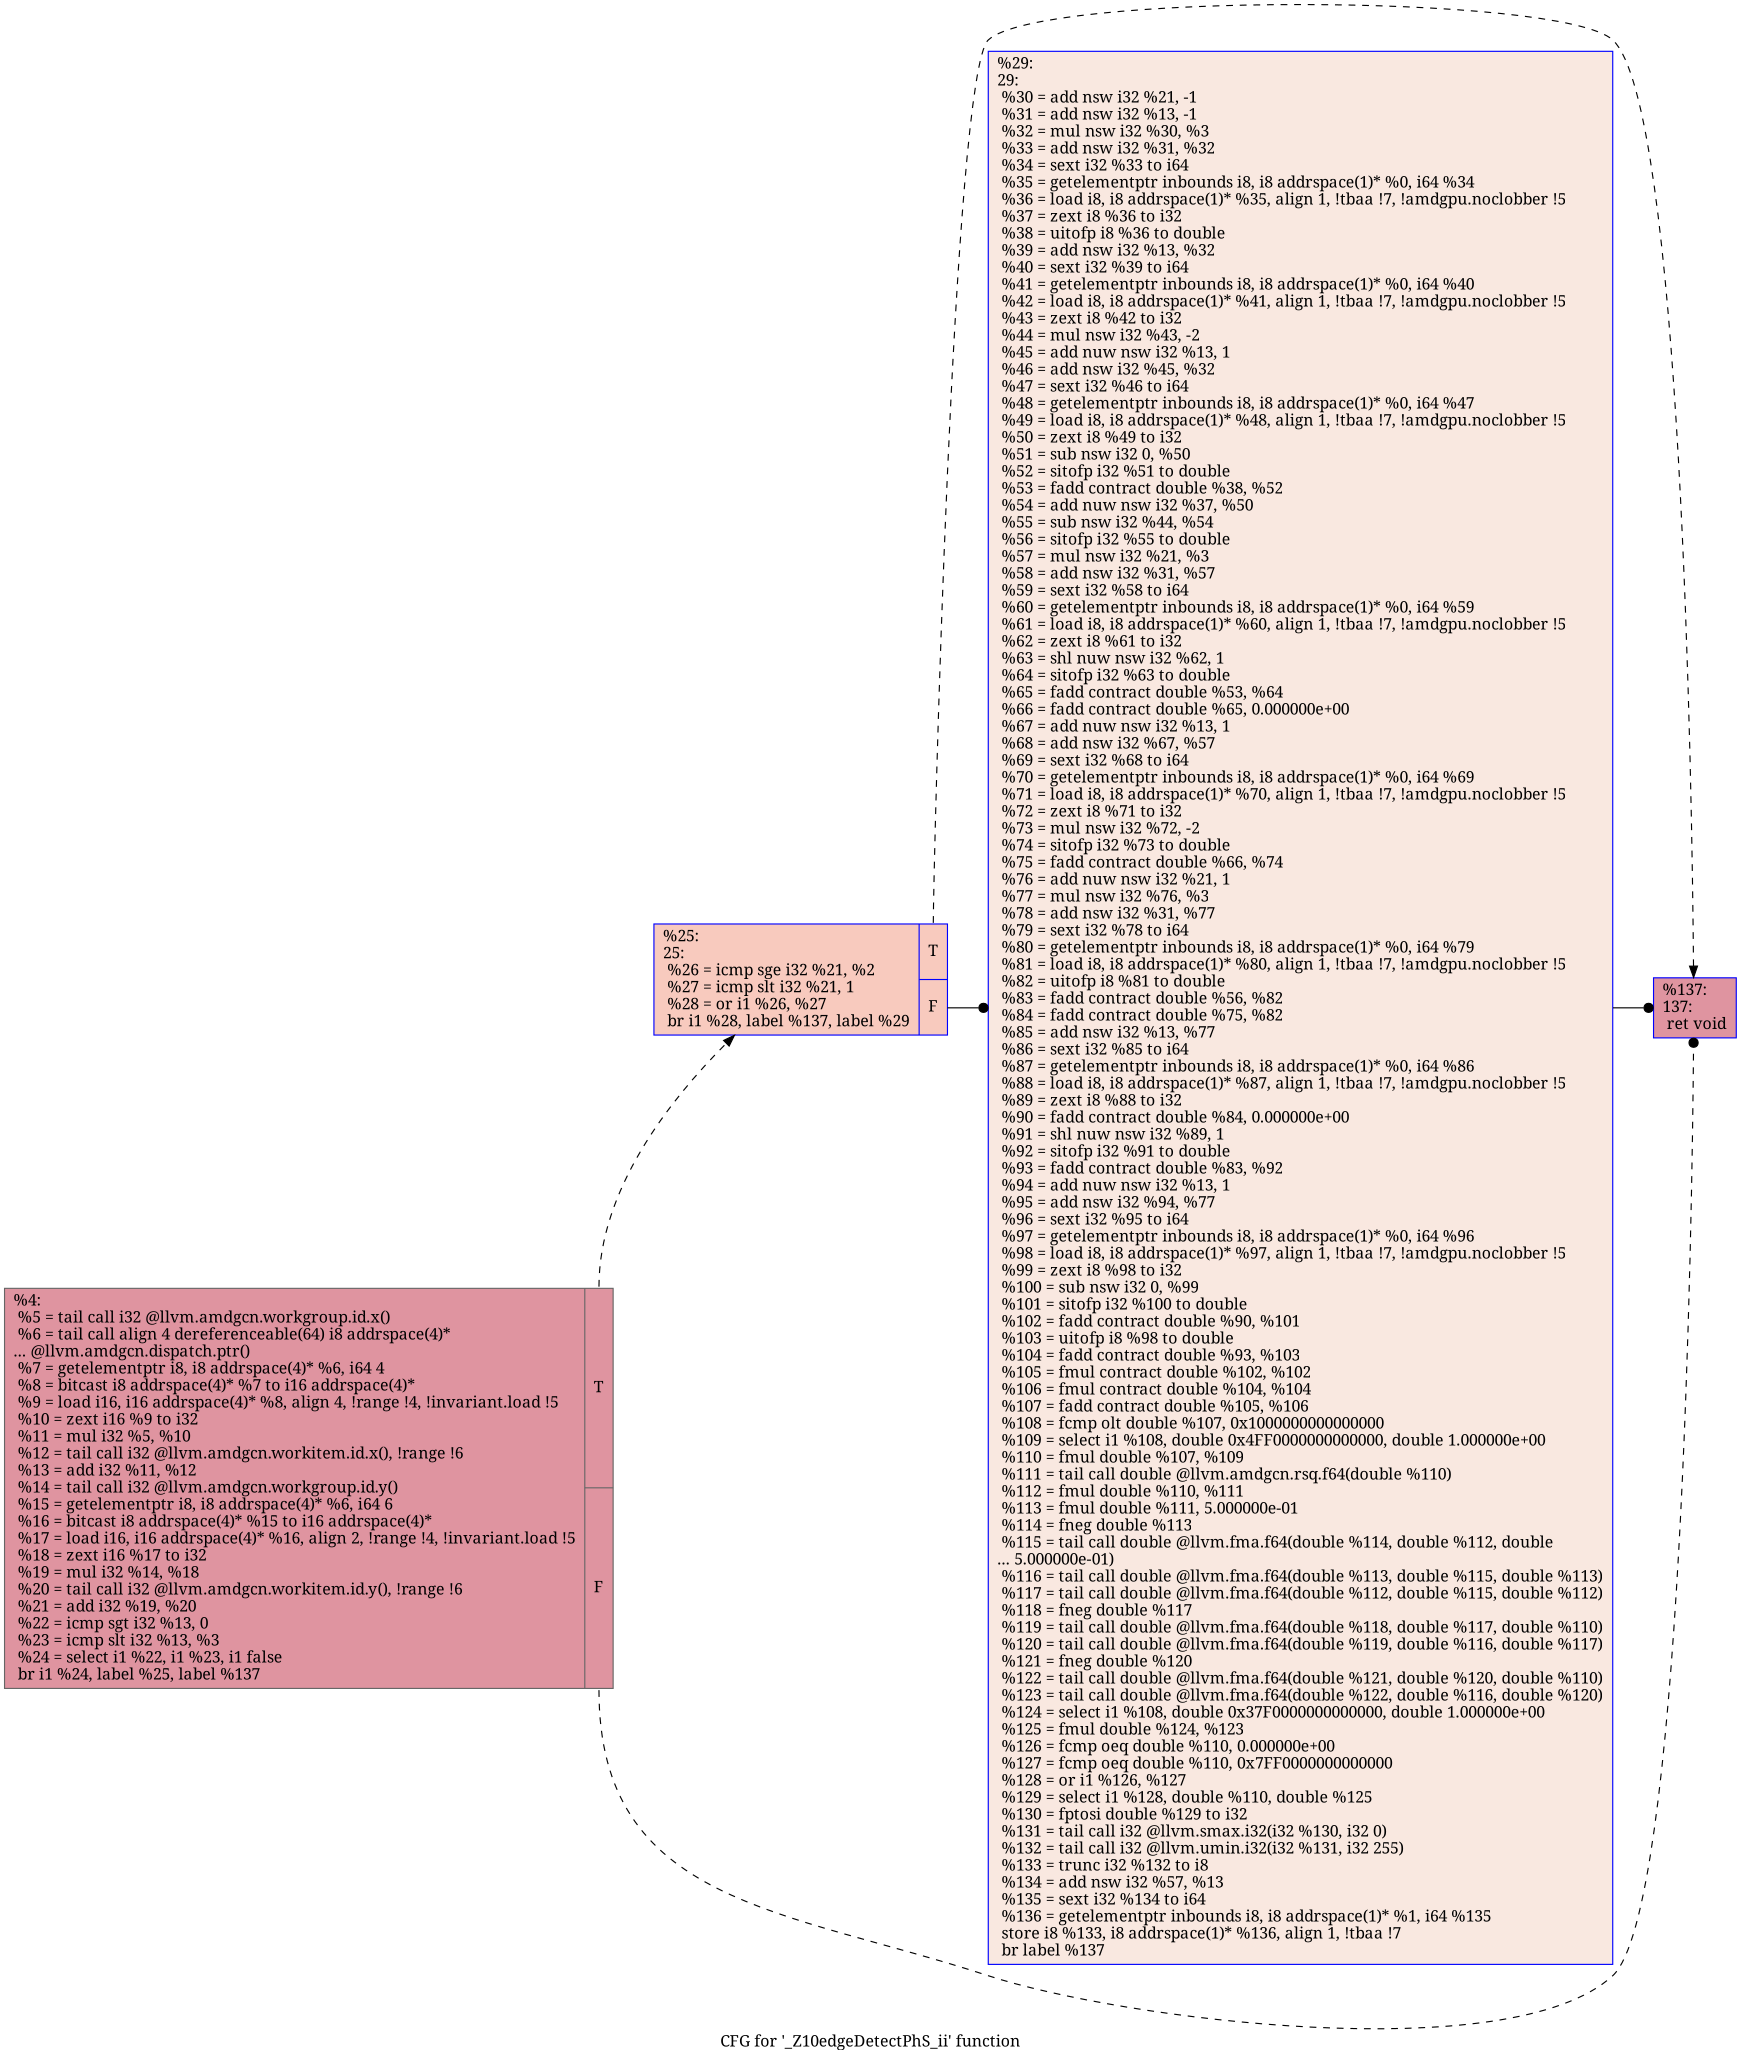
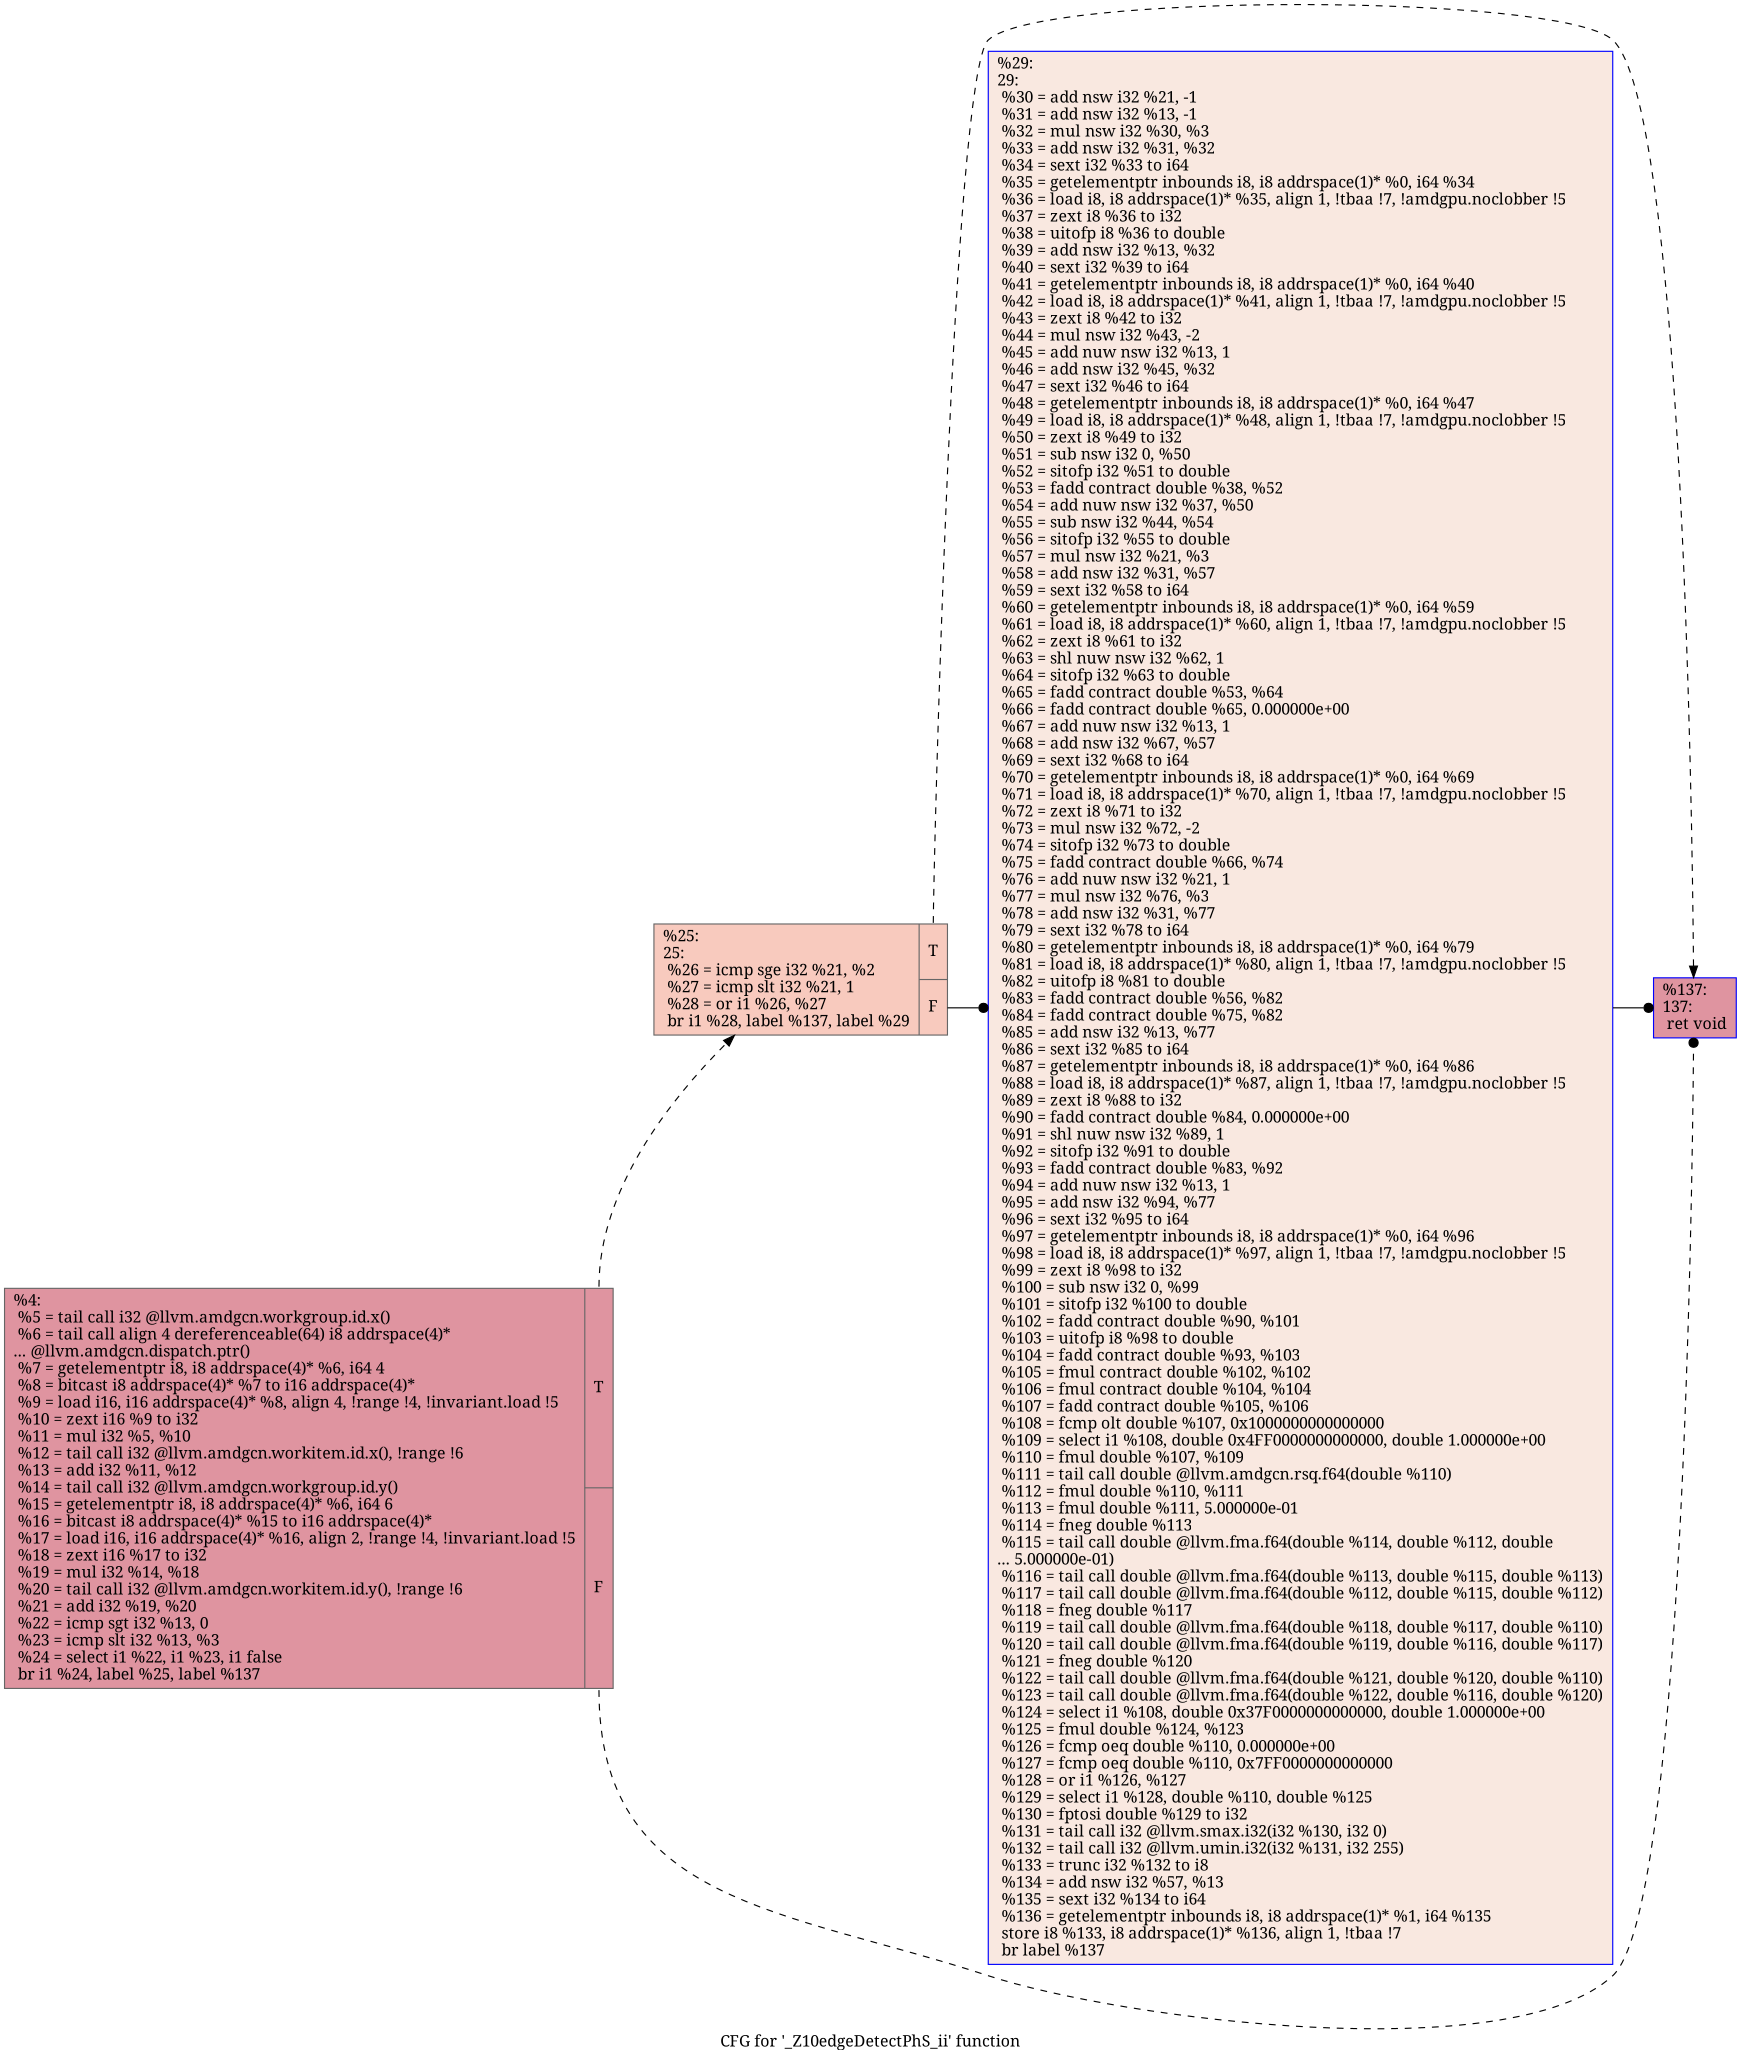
(801, 980) -> (801, 980)
